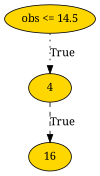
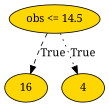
(50, 118) -> (40, 49)
